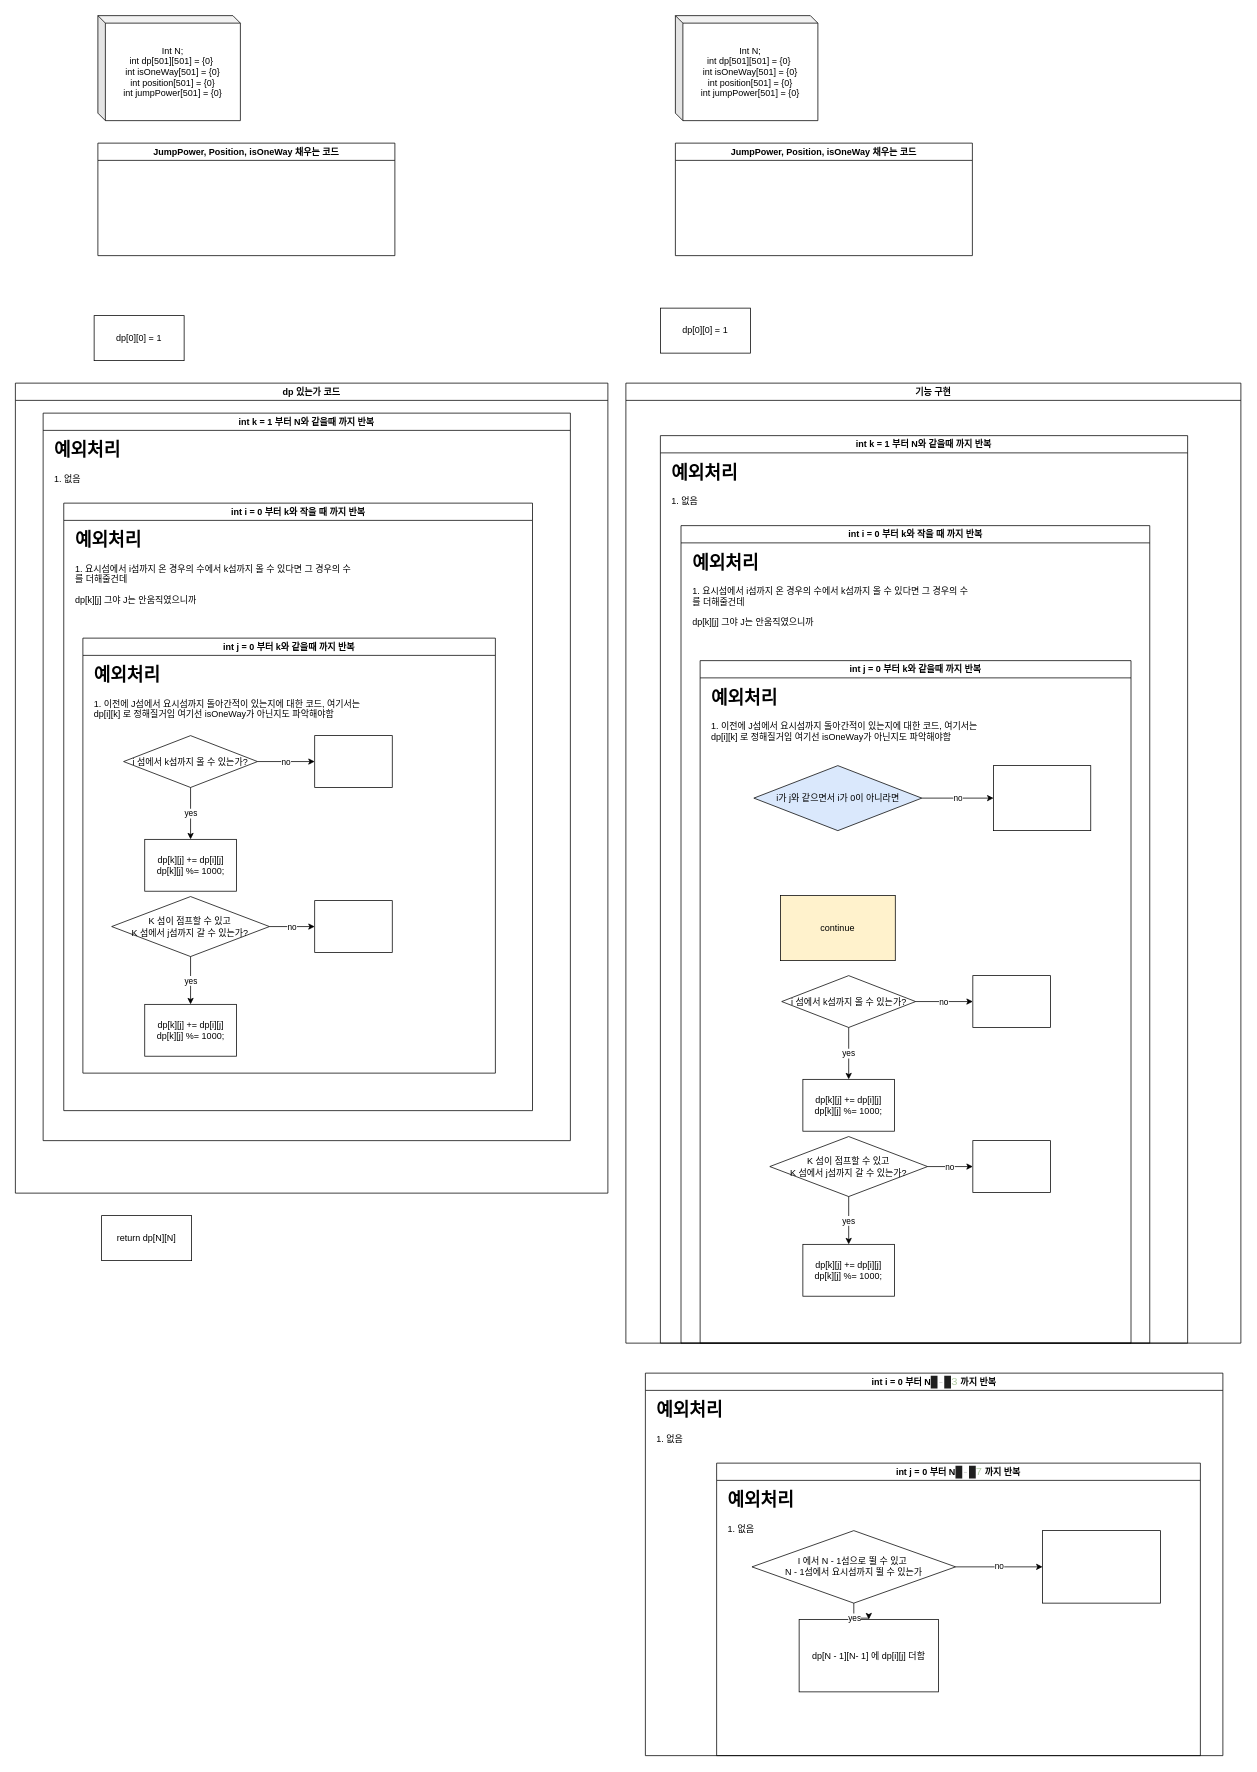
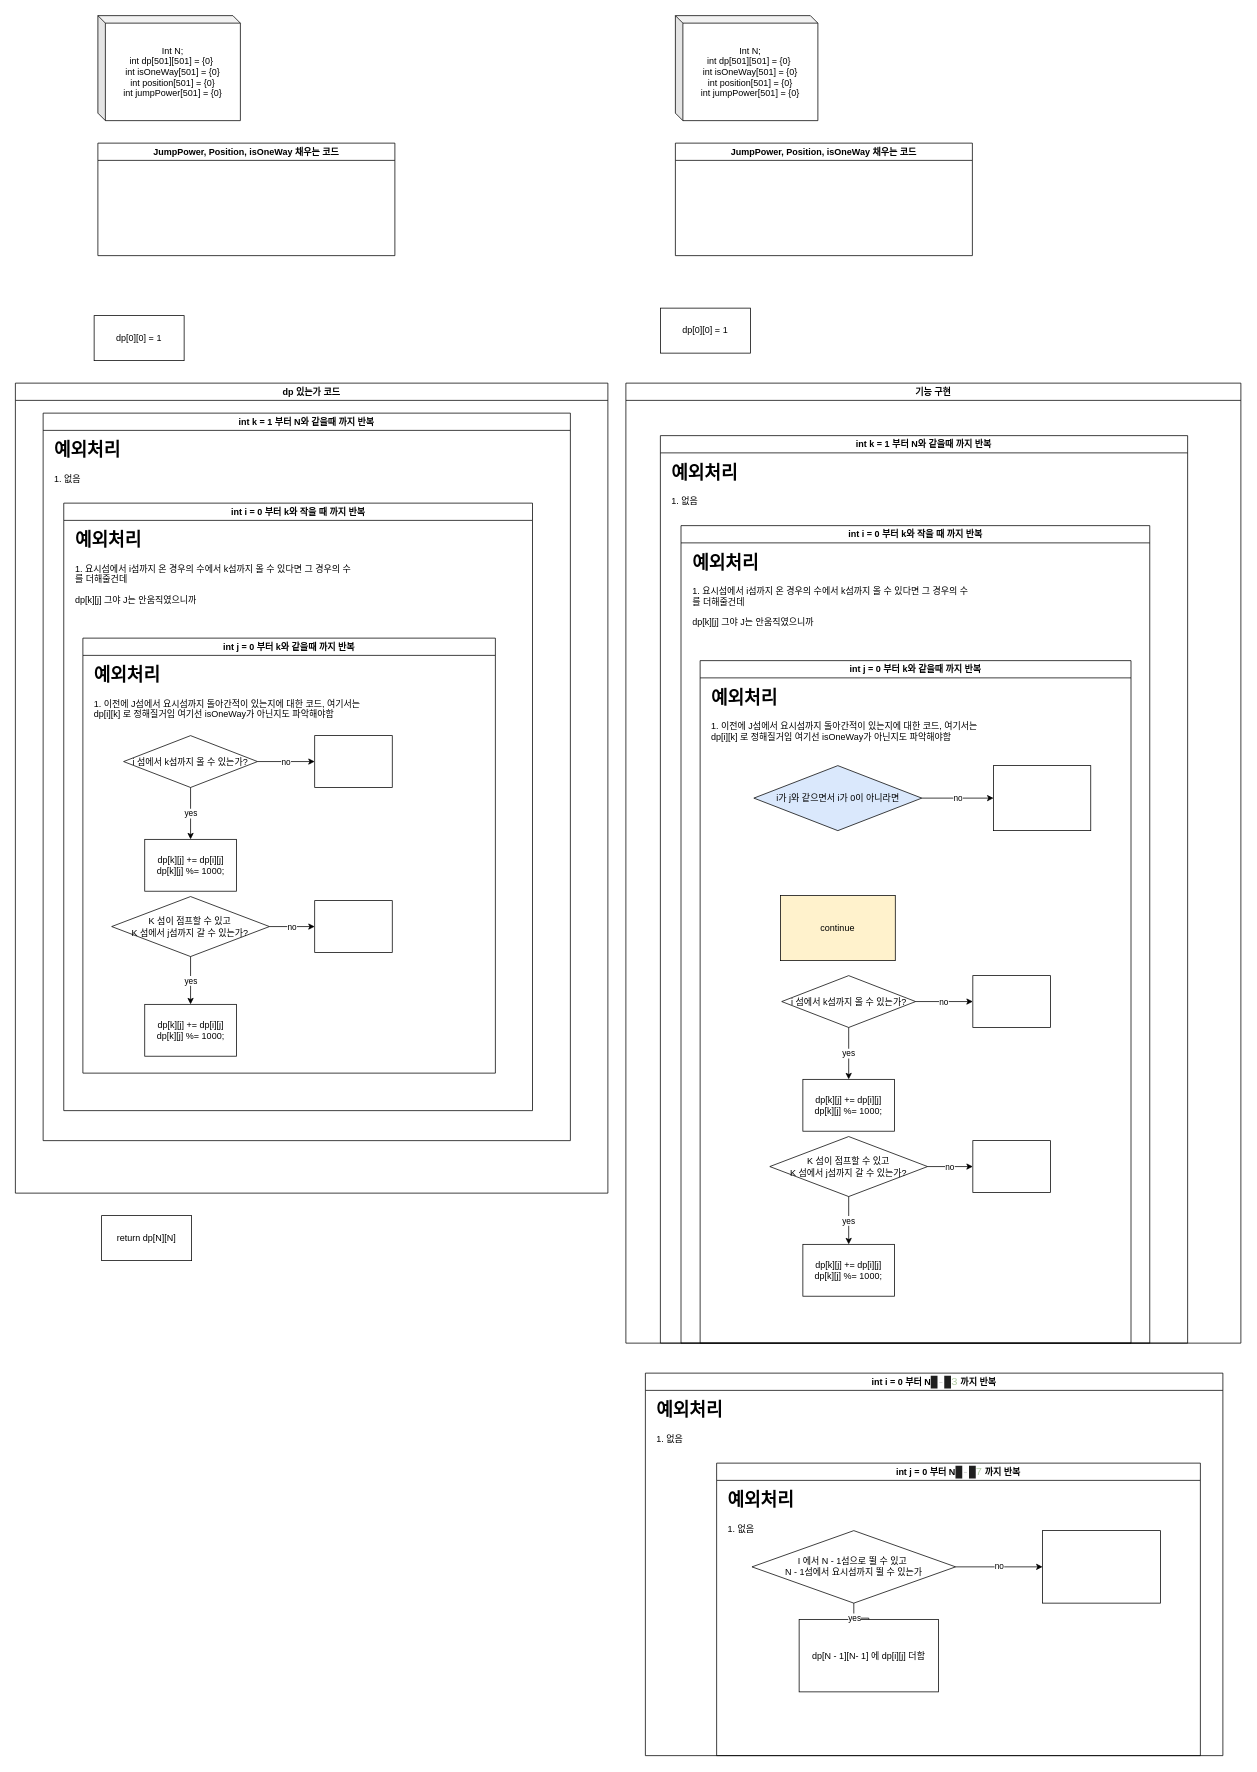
(868, 1618) -> (867, 1618)
